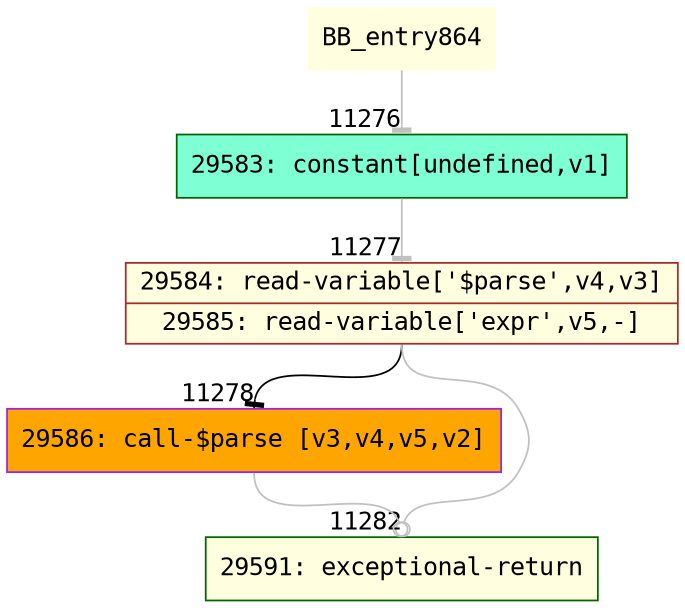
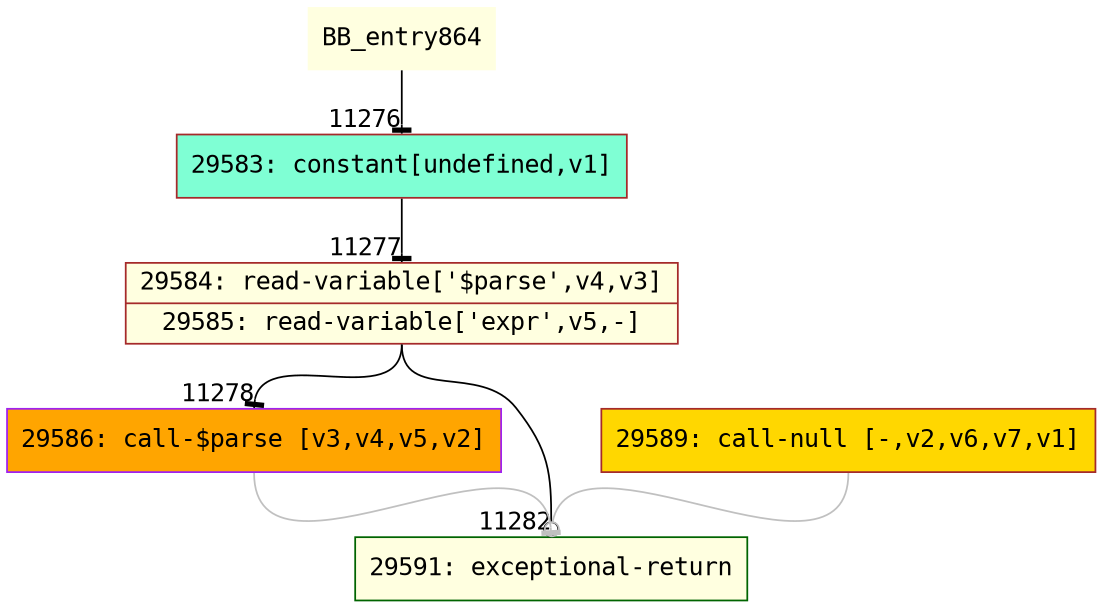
(402, 97) -> (402, 97)
(402, 166) -> (402, 166)
(402, 226) -> (402, 226)
(528, 434) -> (509, 402)
none -> (848, 440)
(321, 505) -> (398, 506)
